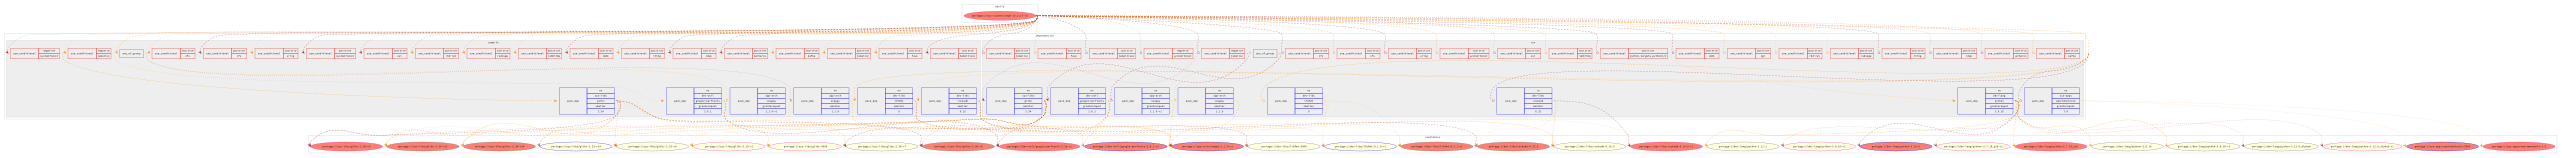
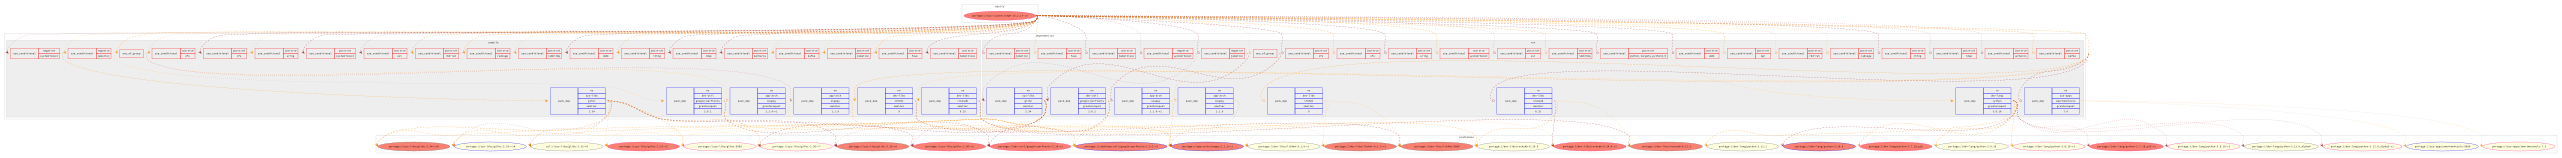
(423, 146) -> none
(652, 146) -> (567, 146)
(729, 146) -> (644, 146)
(882, 146) -> (796, 146)
(1126, 146) -> (1121, 146)
(1284, 146) -> (1437, 146)
(1360, 146) -> (1284, 146)
(1974, 146) -> (2126, 146)
(2204, 146) -> (2049, 146)
(2442, 146) -> (2442, 146)
(2519, 146) -> (2519, 146)
